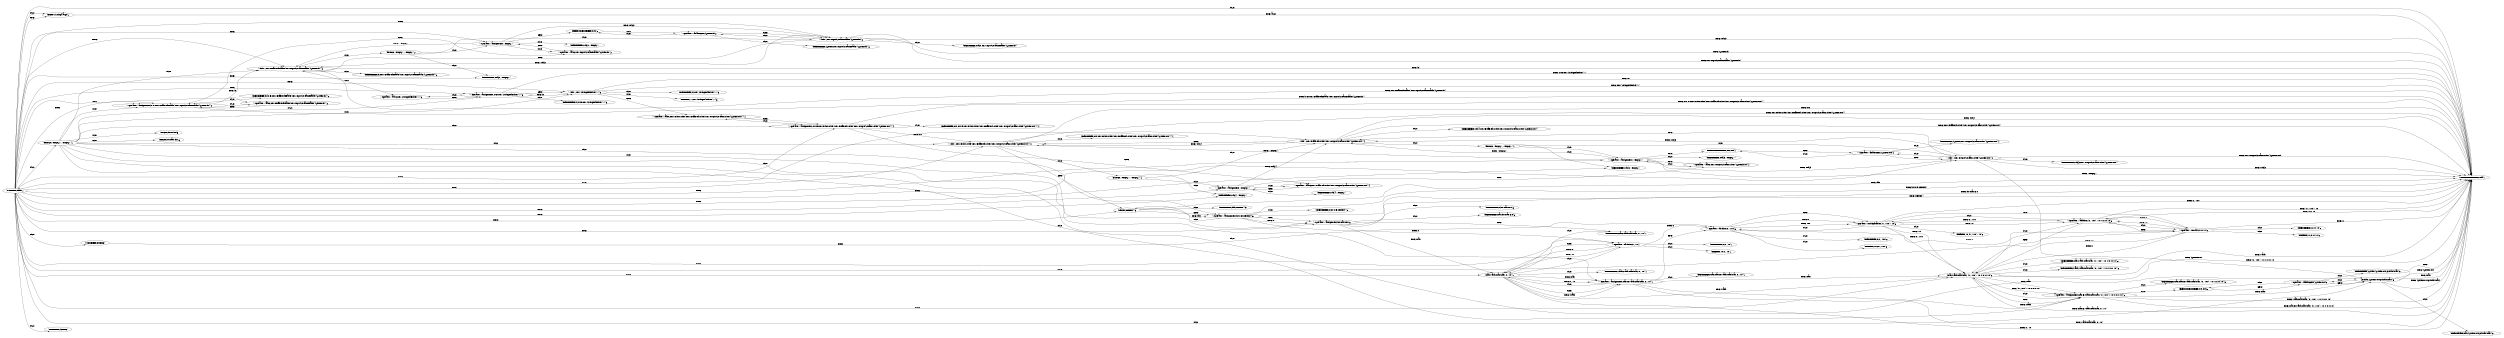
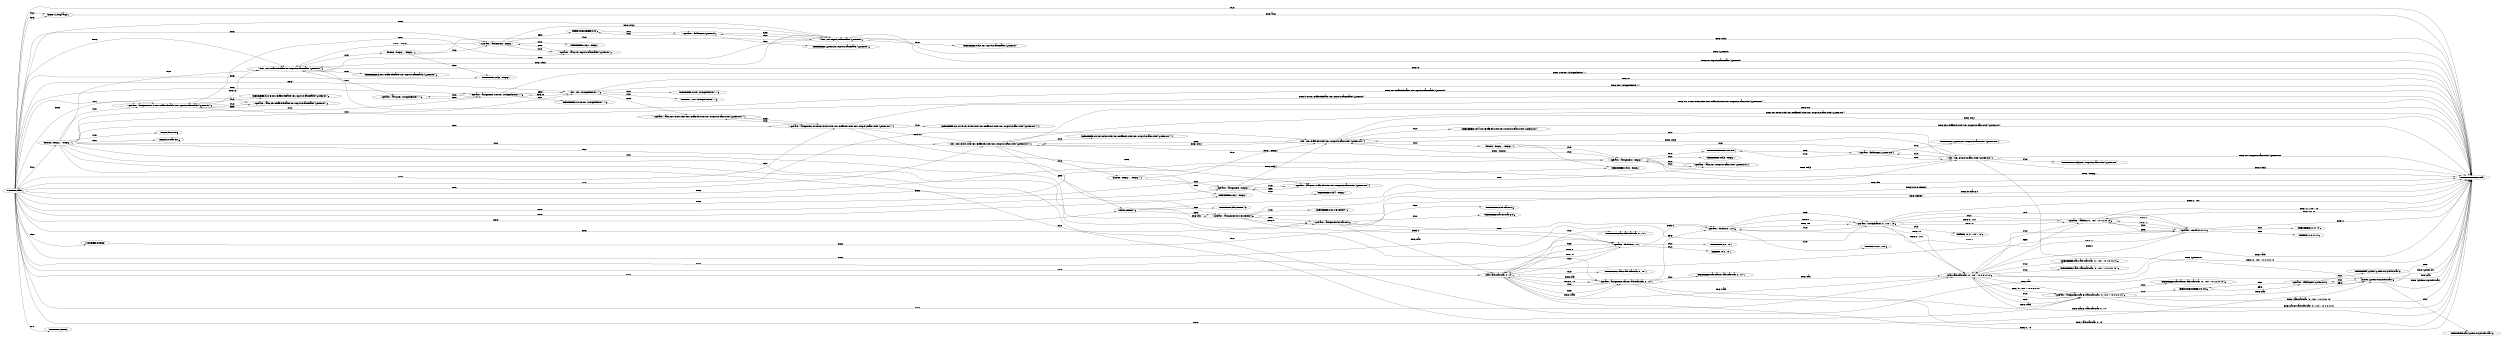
(1181, 211) -> none
(1483, 224) -> (1483, 230)
(1875, 239) -> none
none -> (928, 258)
(1196, 322) -> (1196, 322)
(32, 326) -> (32, 326)
